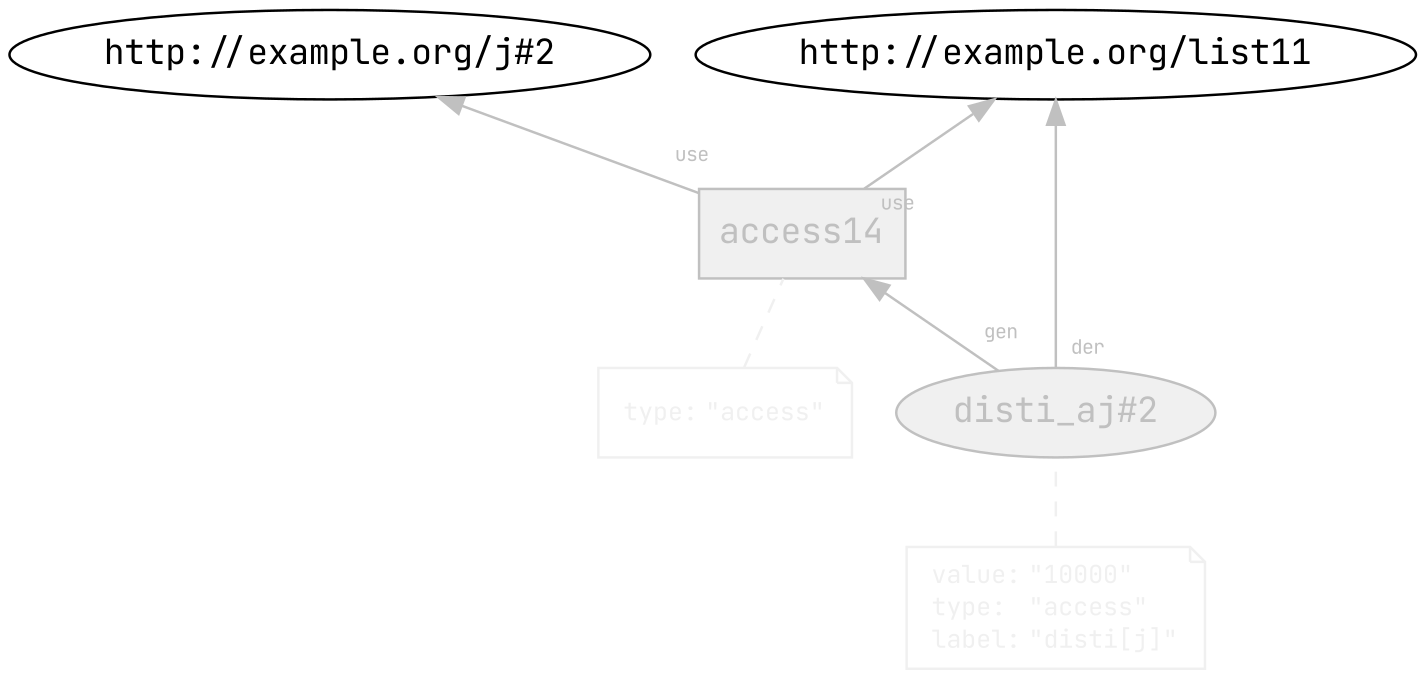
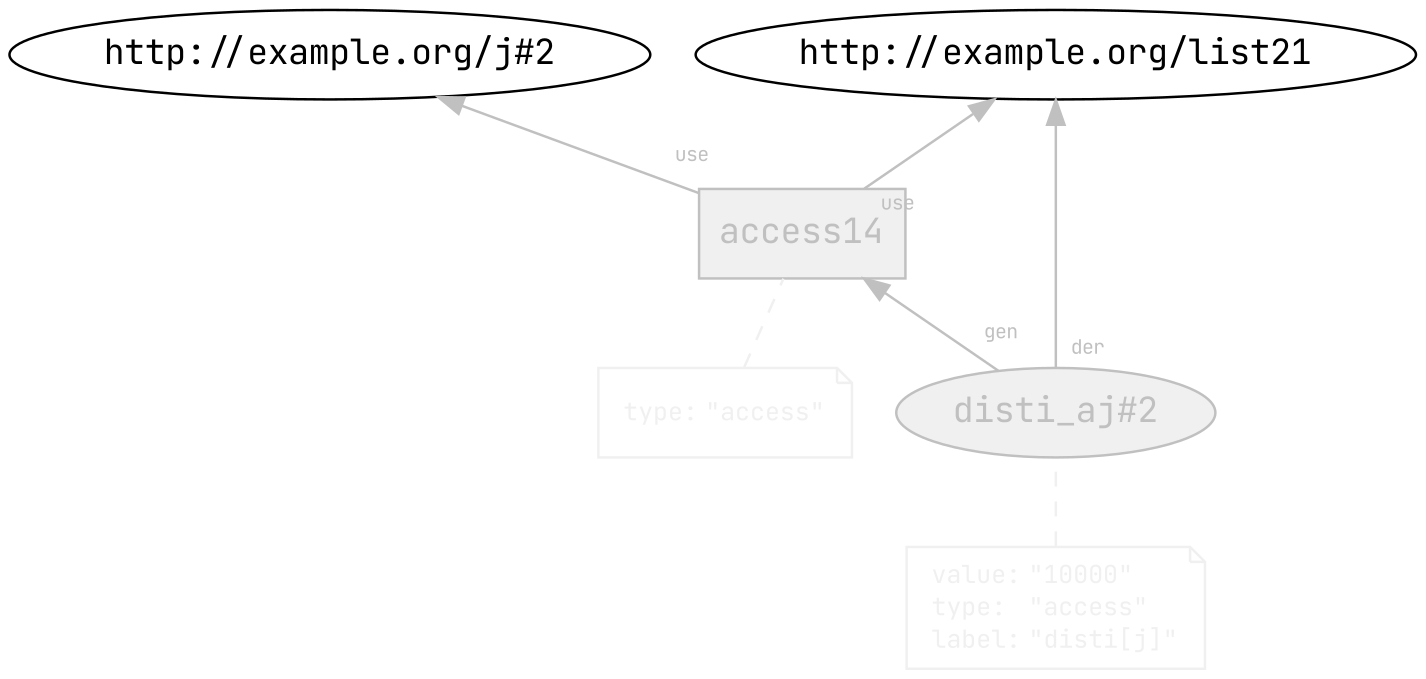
(1056, 55) -> (1056, 55)
